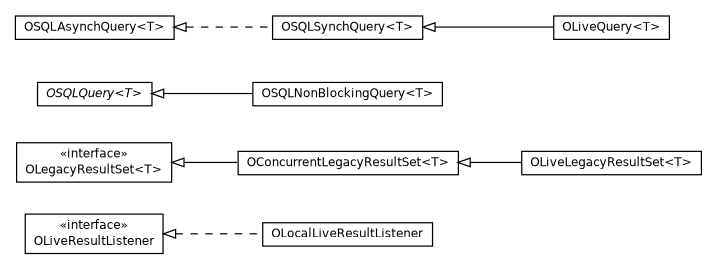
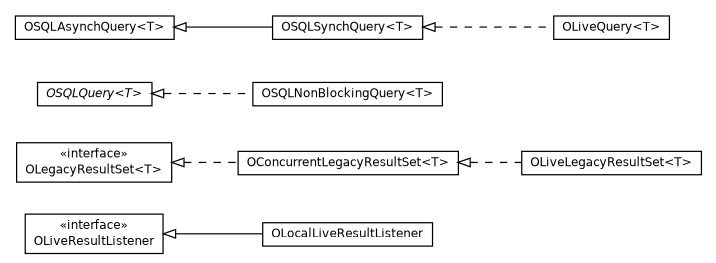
(229, 27) -> (229, 27)
(494, 27) -> (494, 27)
(208, 94) -> (208, 94)
(211, 162) -> (211, 162)
(496, 162) -> (496, 162)
(219, 234) -> (219, 234)
